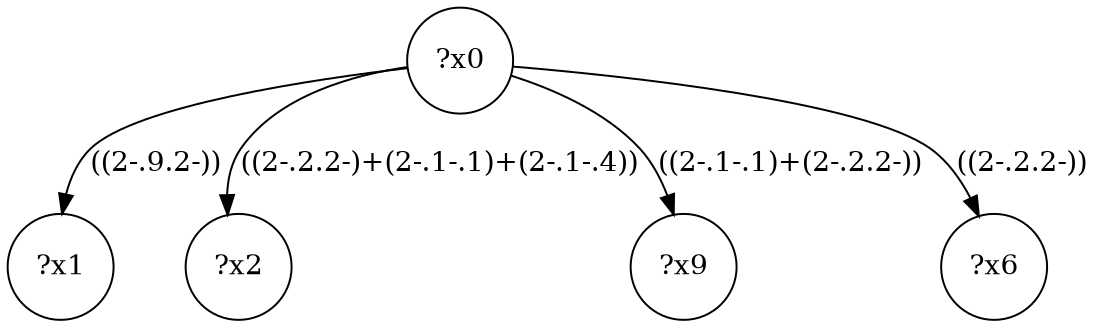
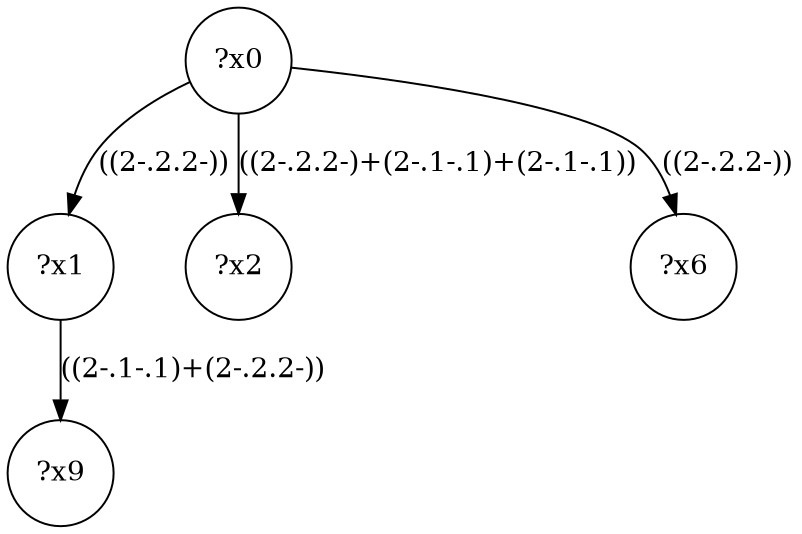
(603, 118) -> (61, 360)
(157, 164) -> (164, 164)
(440, 164) -> (438, 164)
